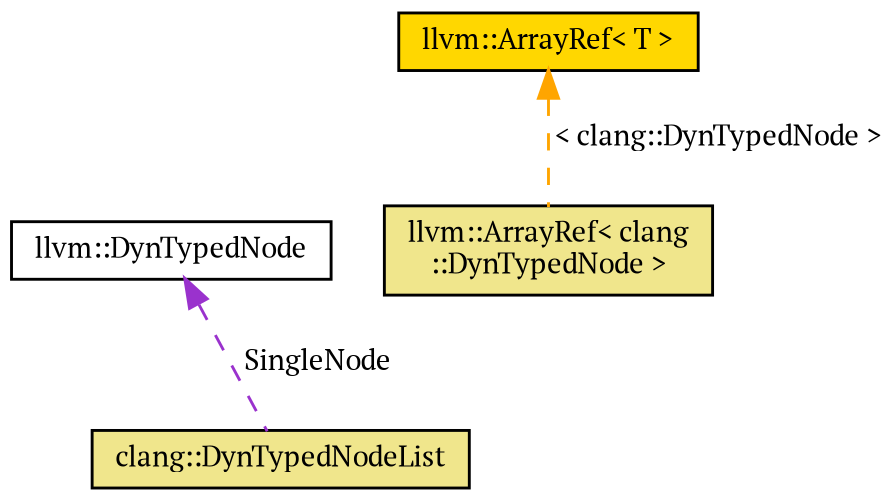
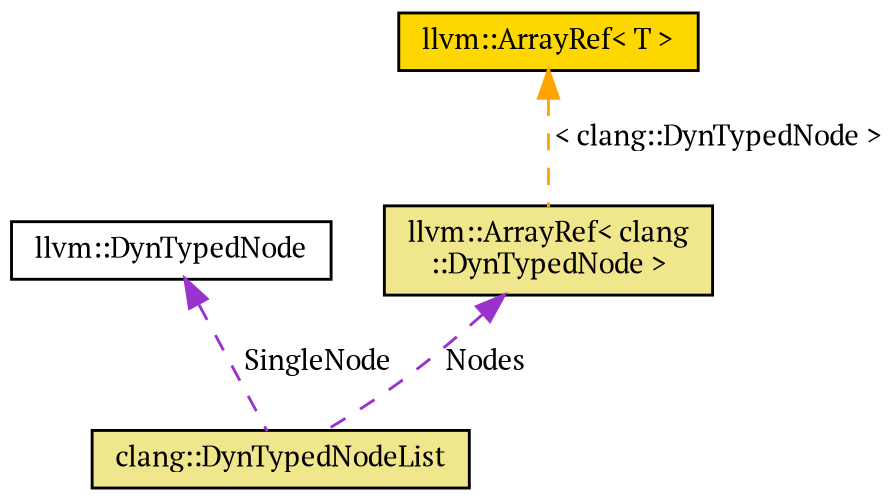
none -> (407, 377)
